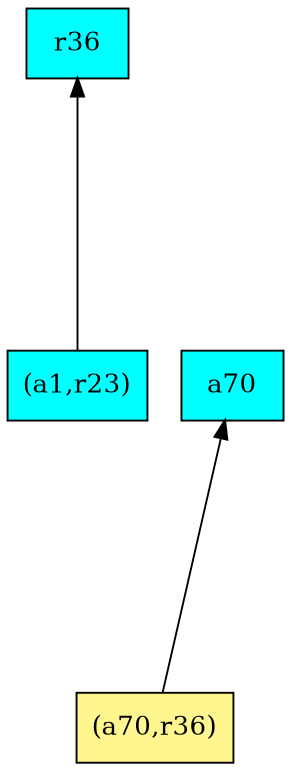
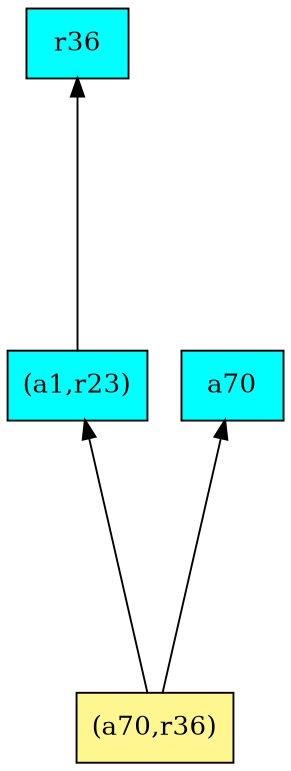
none -> (118, 566)
